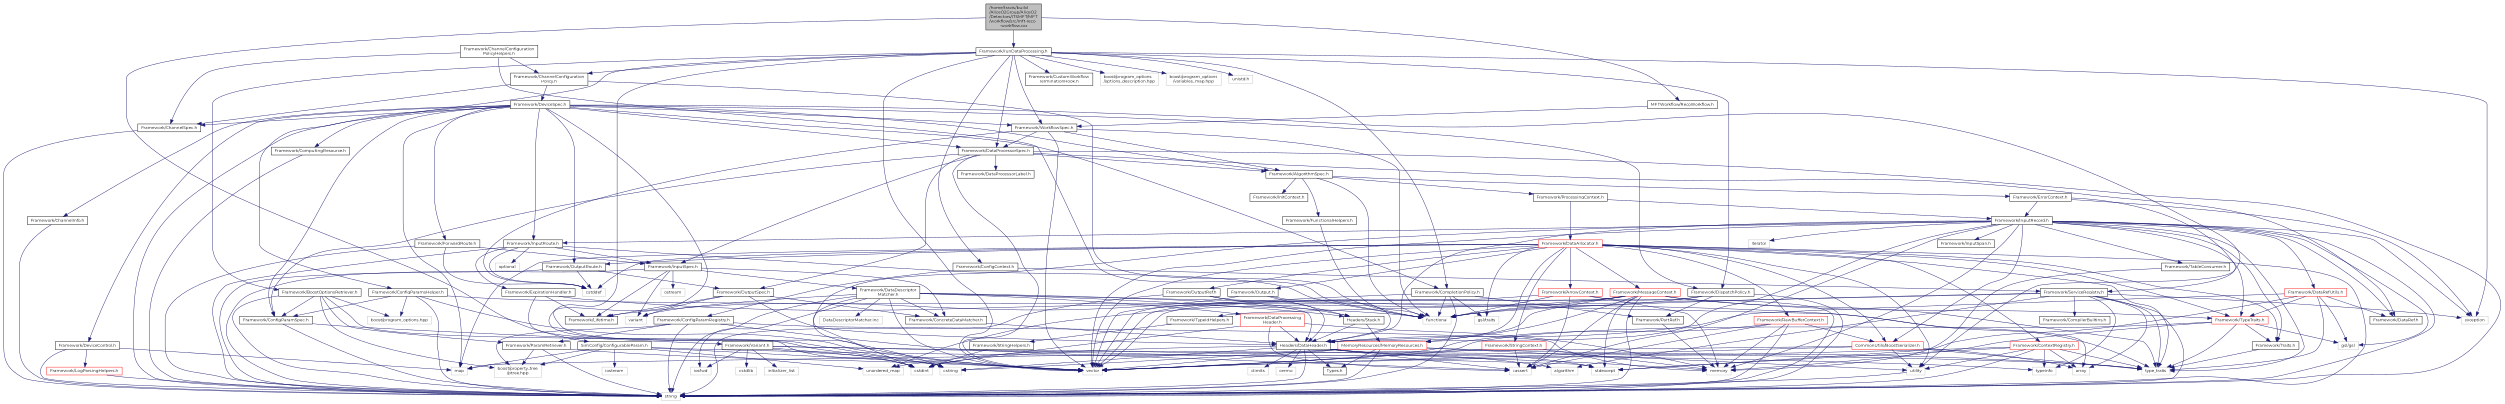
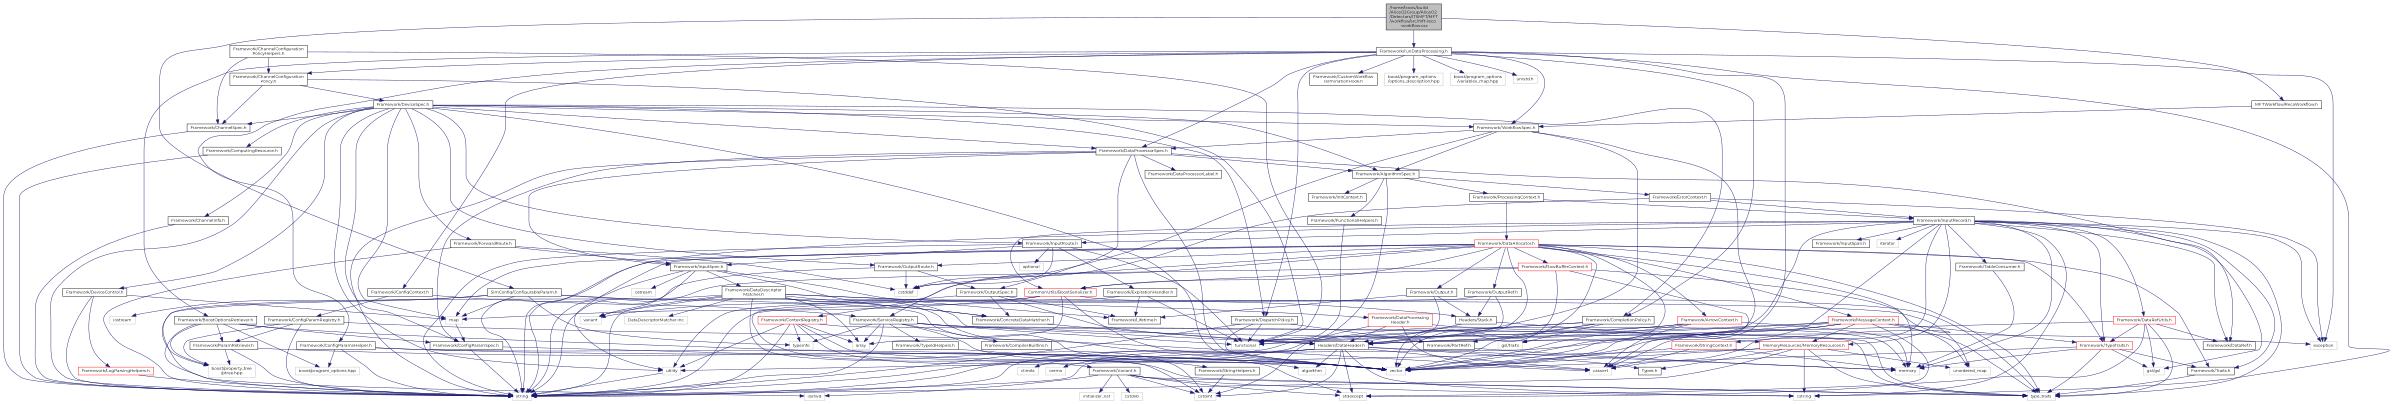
(344, 306) -> (459, 331)
(1245, 331) -> none
